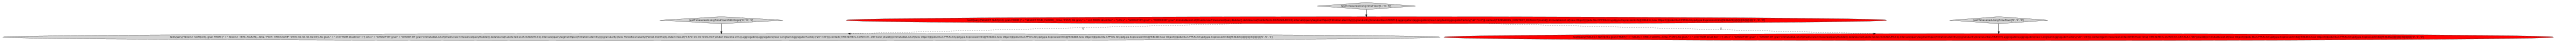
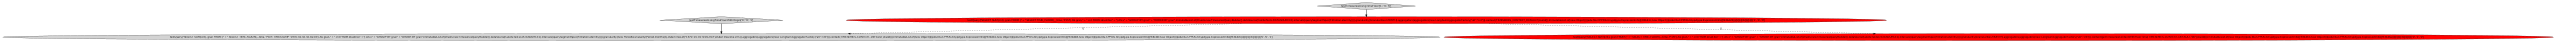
(1999, 20) -> none
